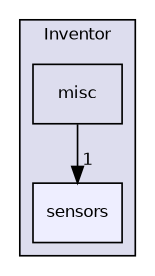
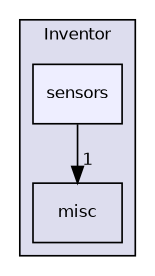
(78, 145) -> (78, 145)
